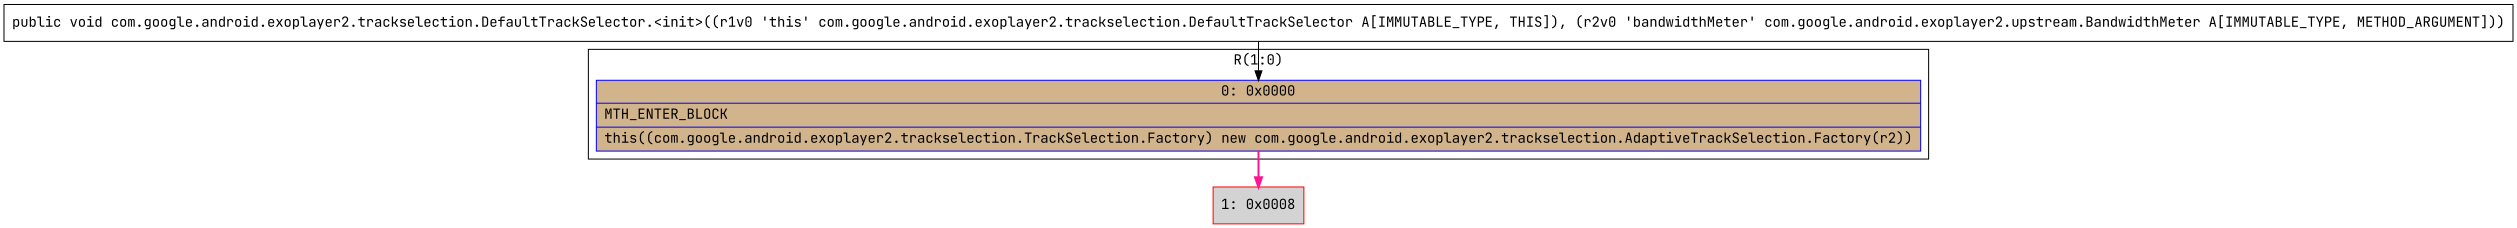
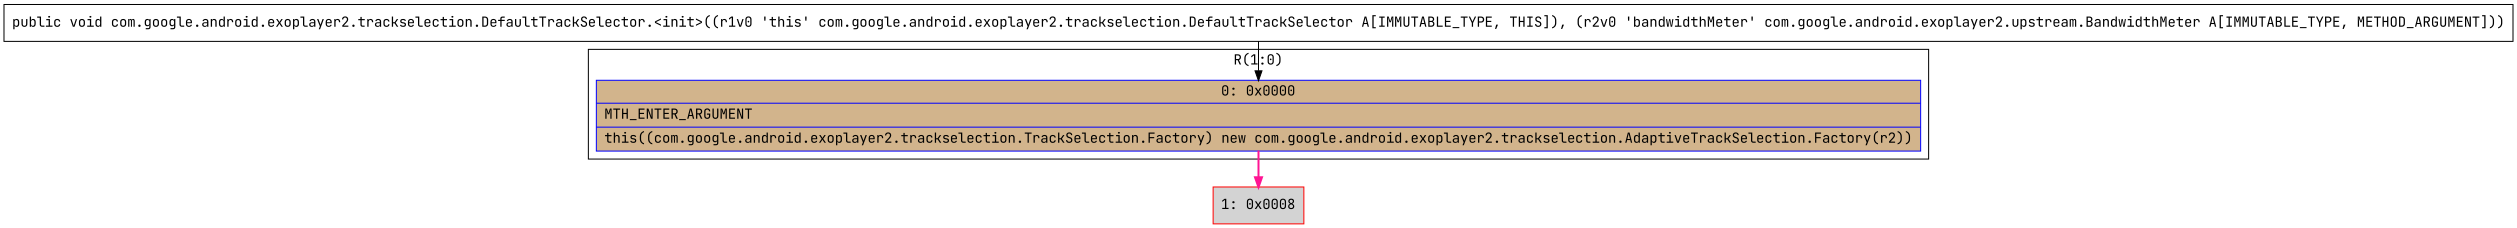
(666, 115) -> (679, 115)
